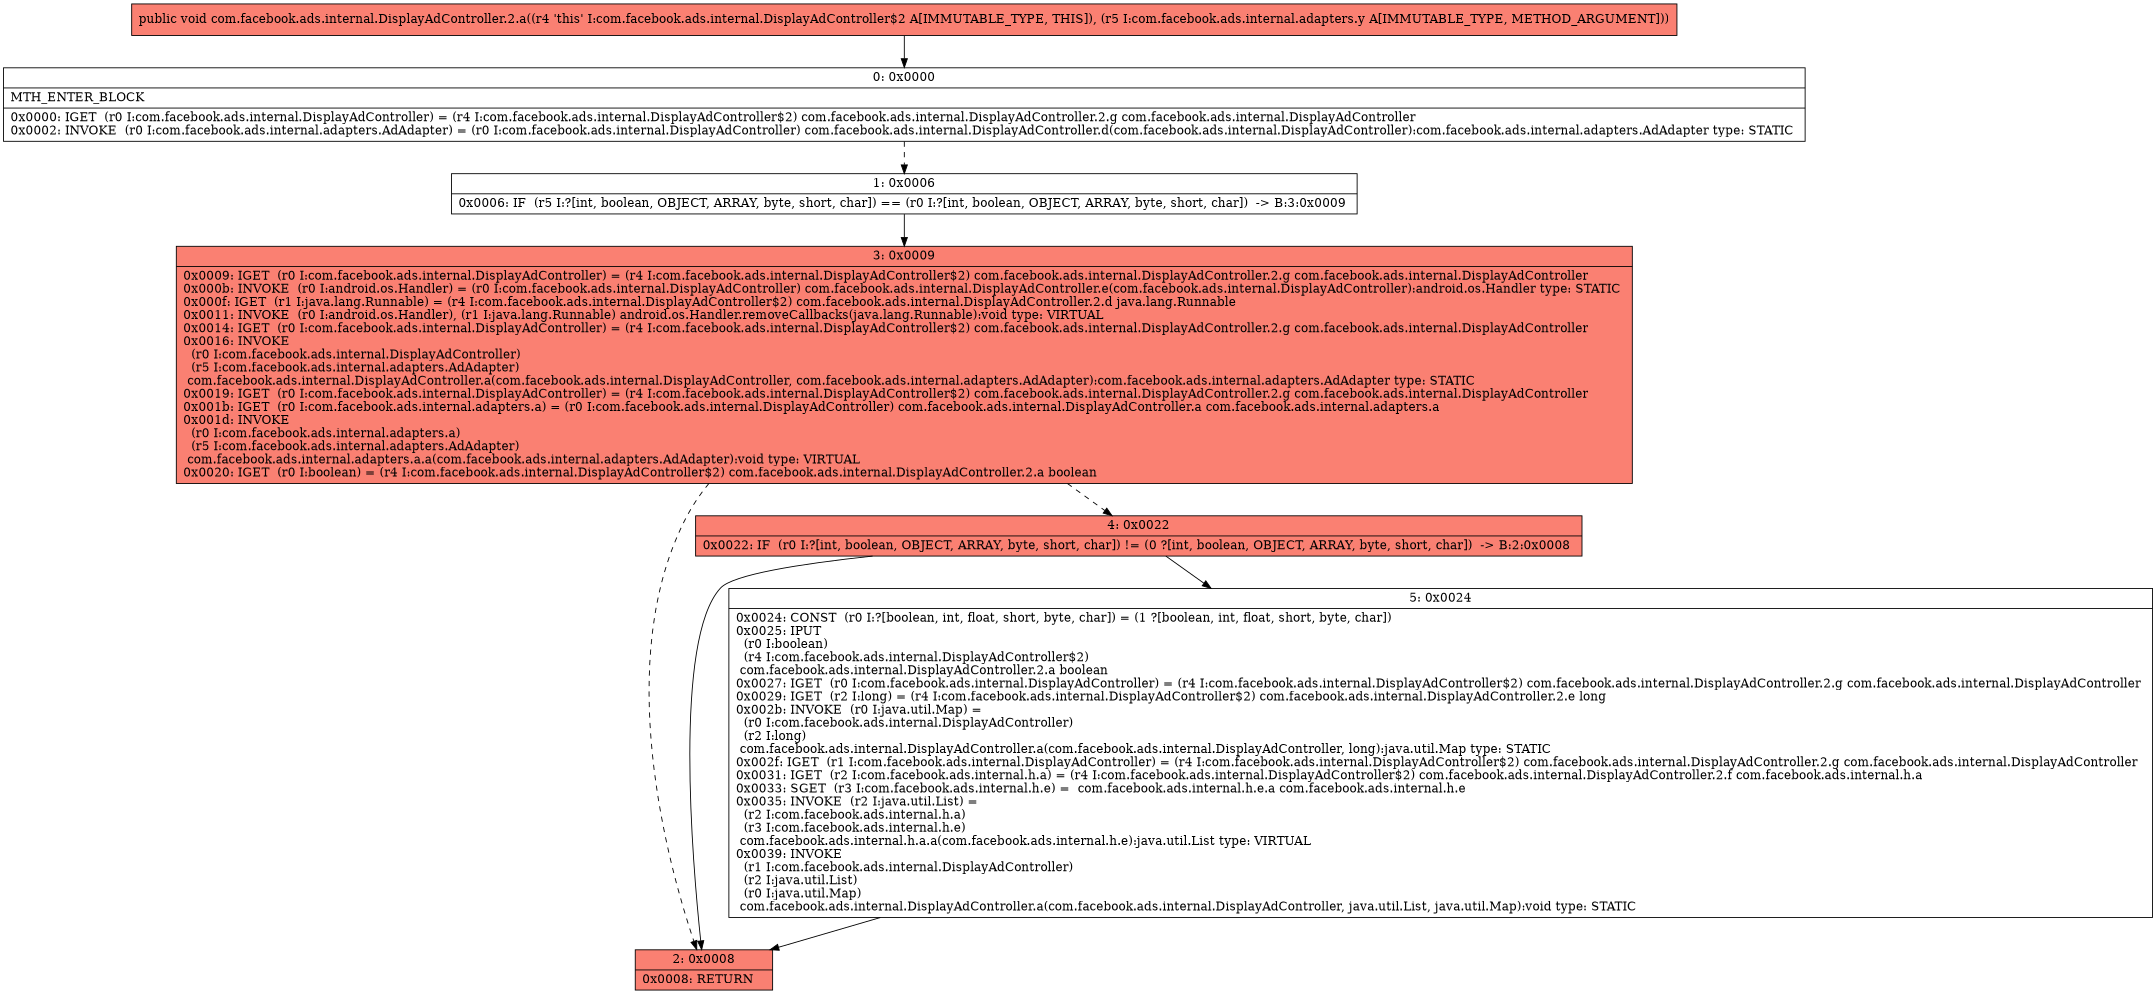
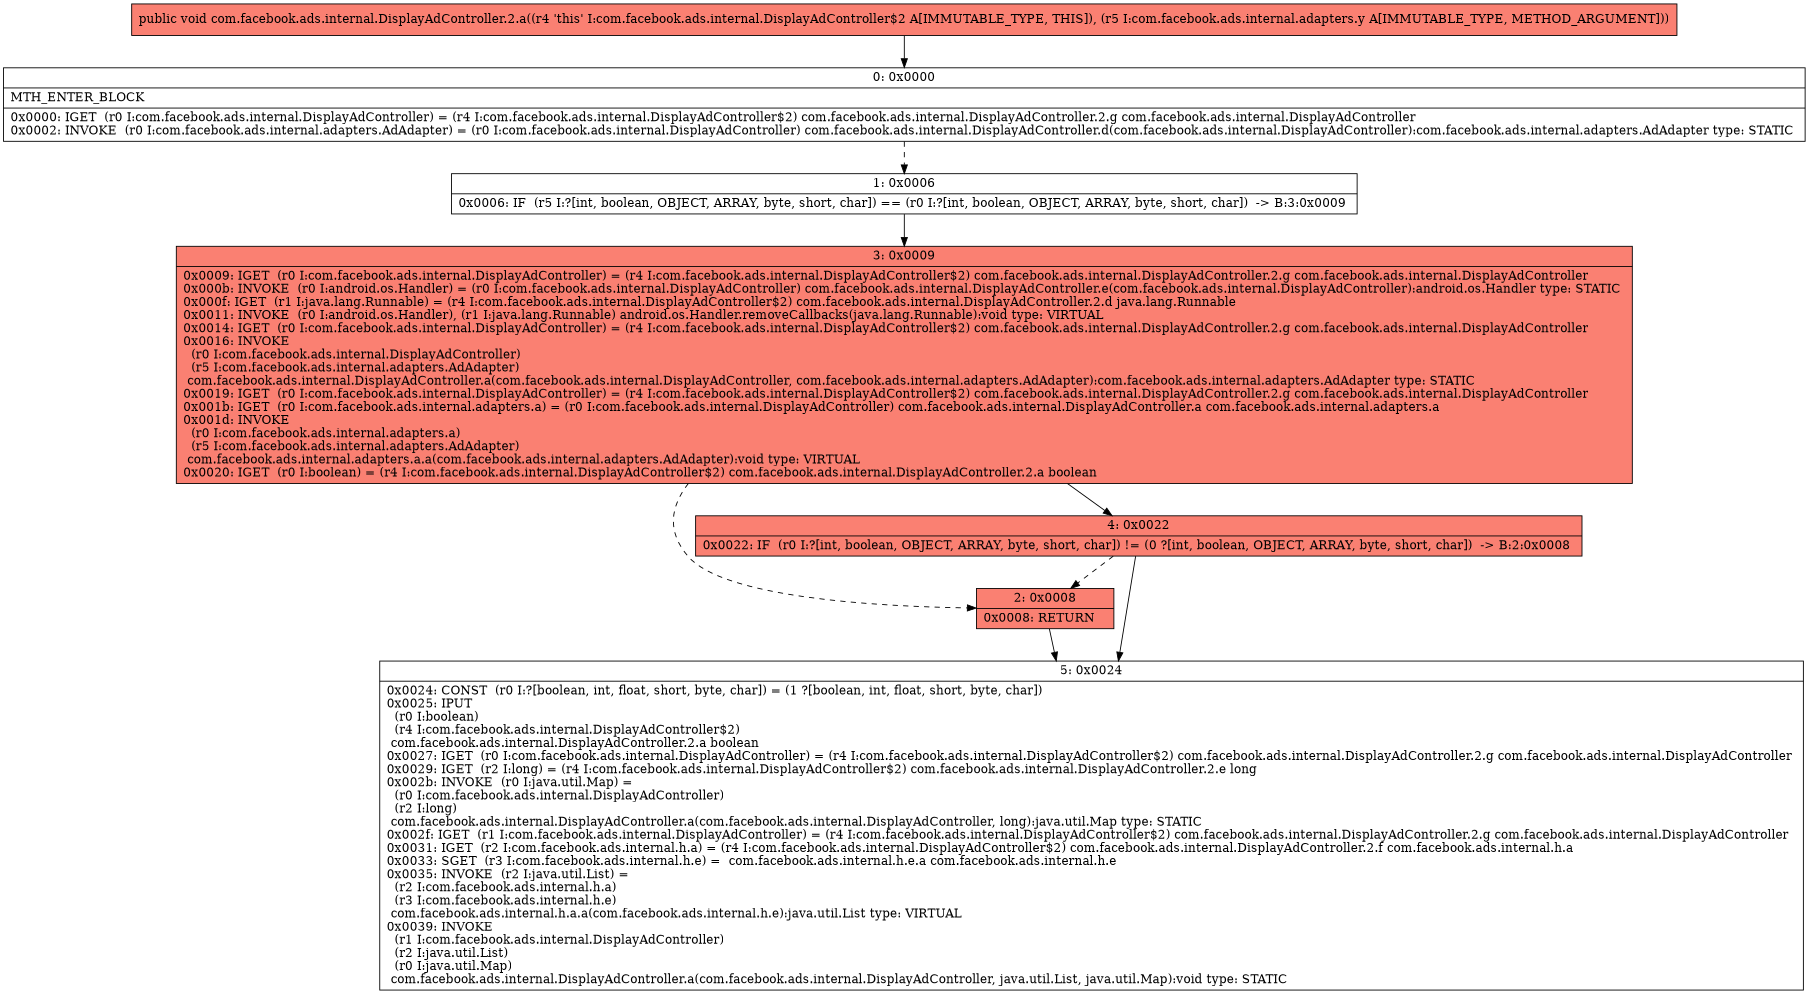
(1086, 497) -> (1086, 497)
(693, 684) -> (1096, 570)
(830, 932) -> (1052, 641)
